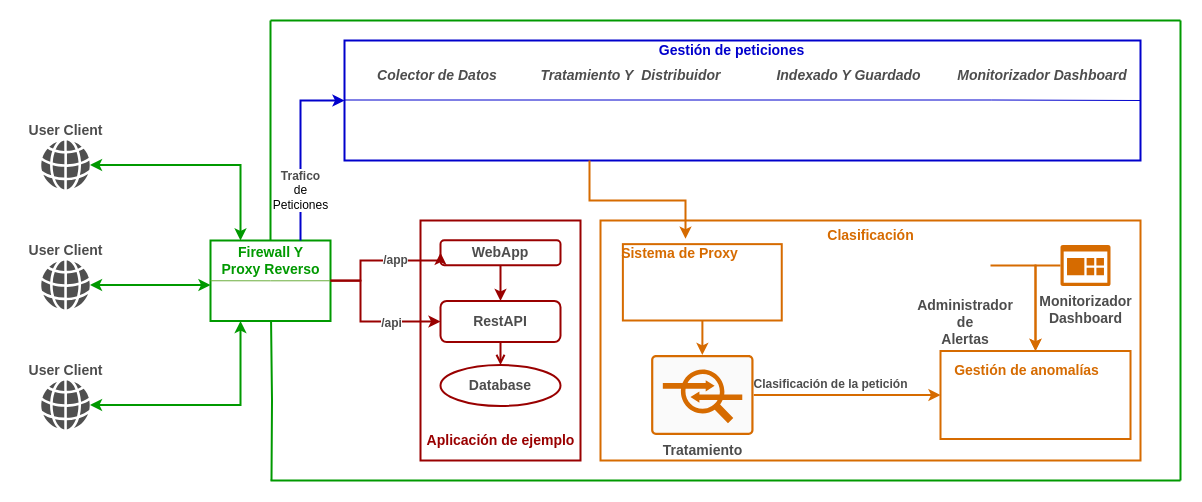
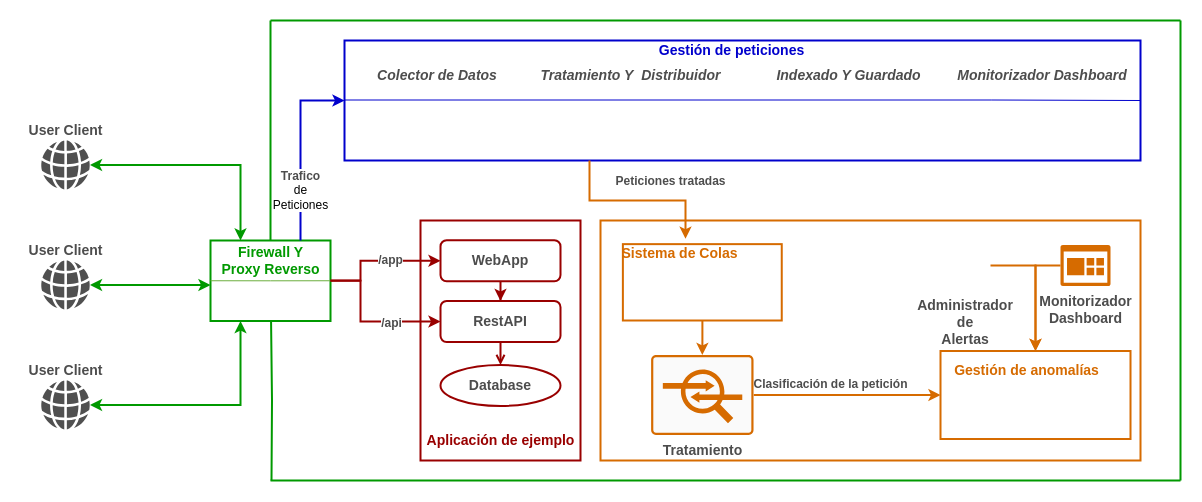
none -> (671, 181)
(871, 236) -> none
(501, 253) -> (501, 261)
(680, 254) -> (680, 254)
